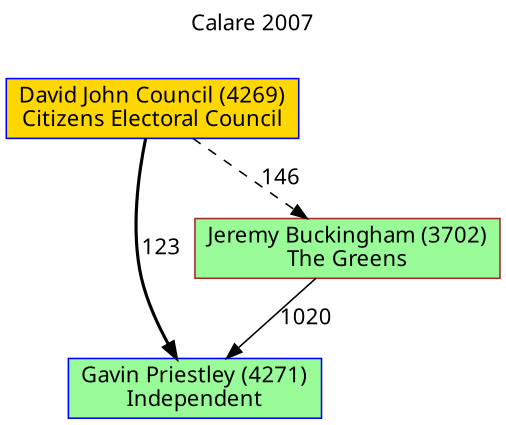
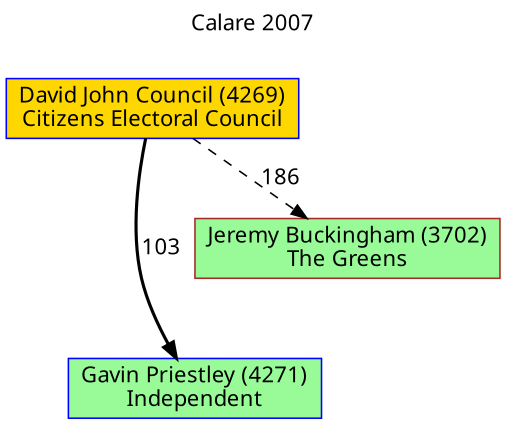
(281, 178) -> (281, 178)
(161, 248) -> (161, 248)
(277, 313) -> none
